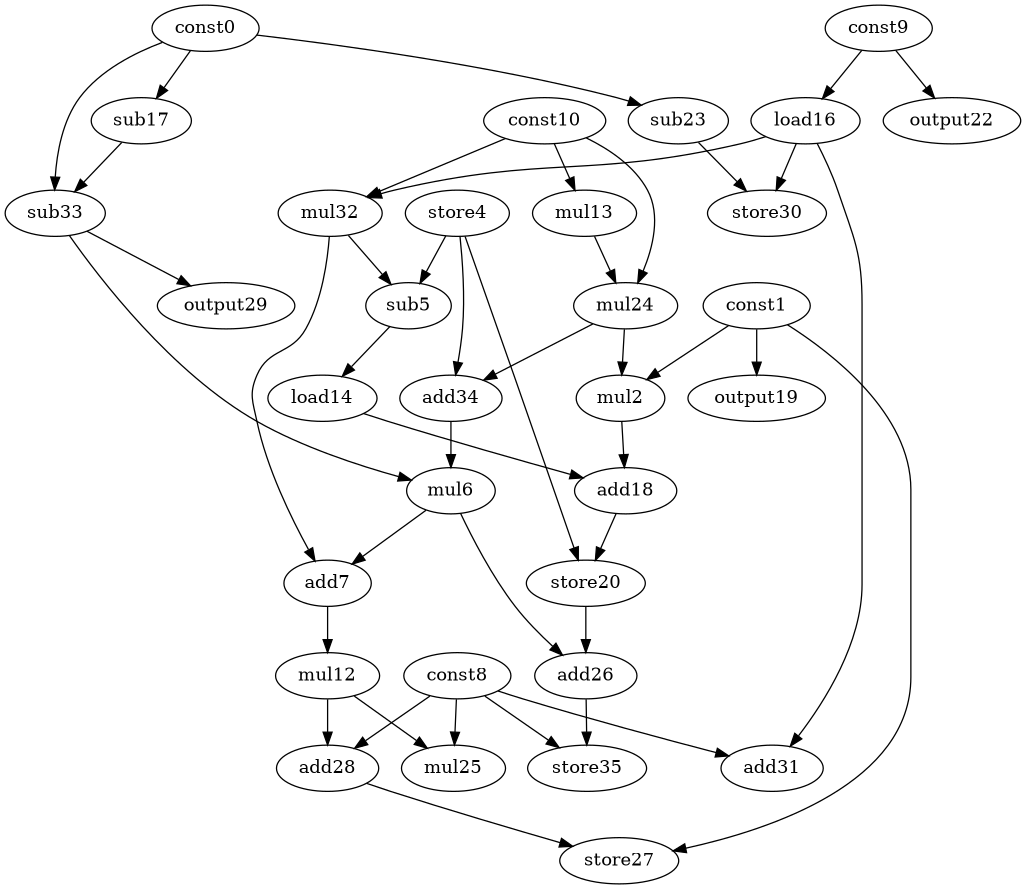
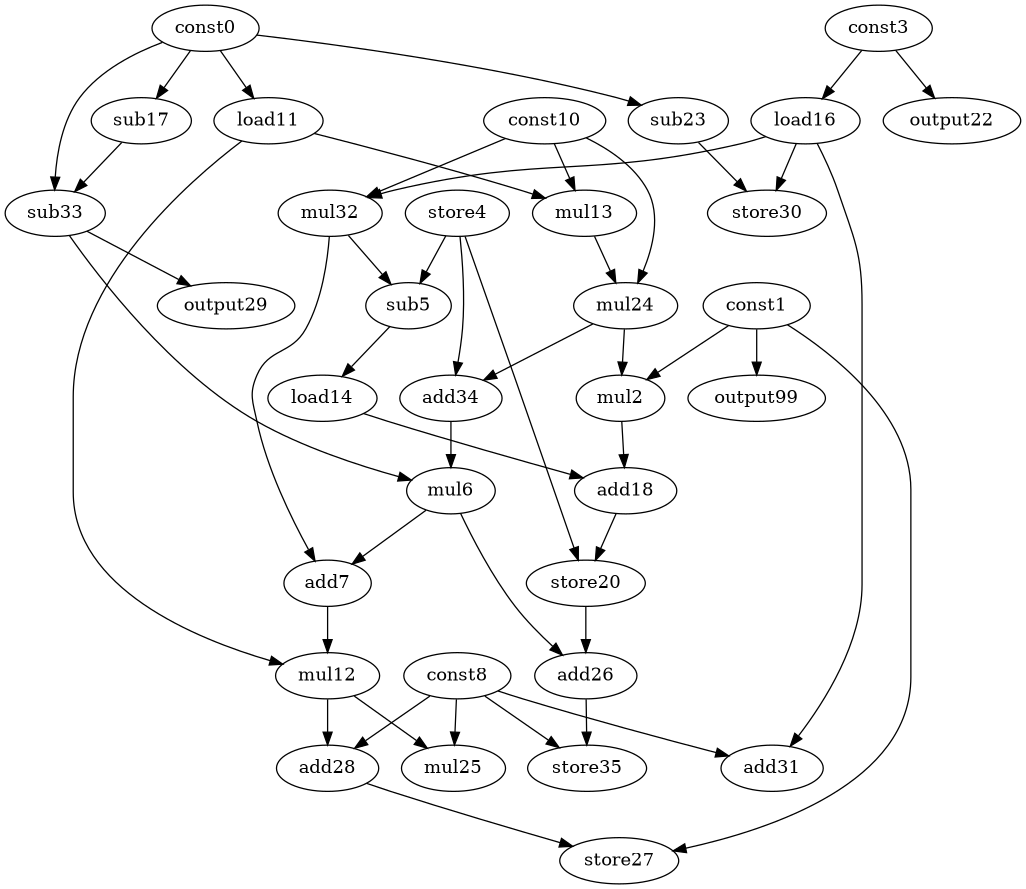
(879, 28) -> (879, 28)
none -> (269, 121)
(757, 398) -> (757, 398)
